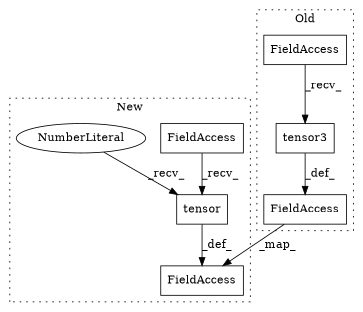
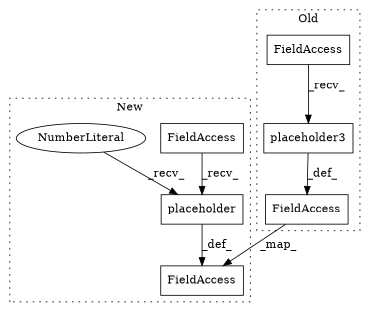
(305, 138) -> (308, 138)
(202, 209) -> (202, 209)
